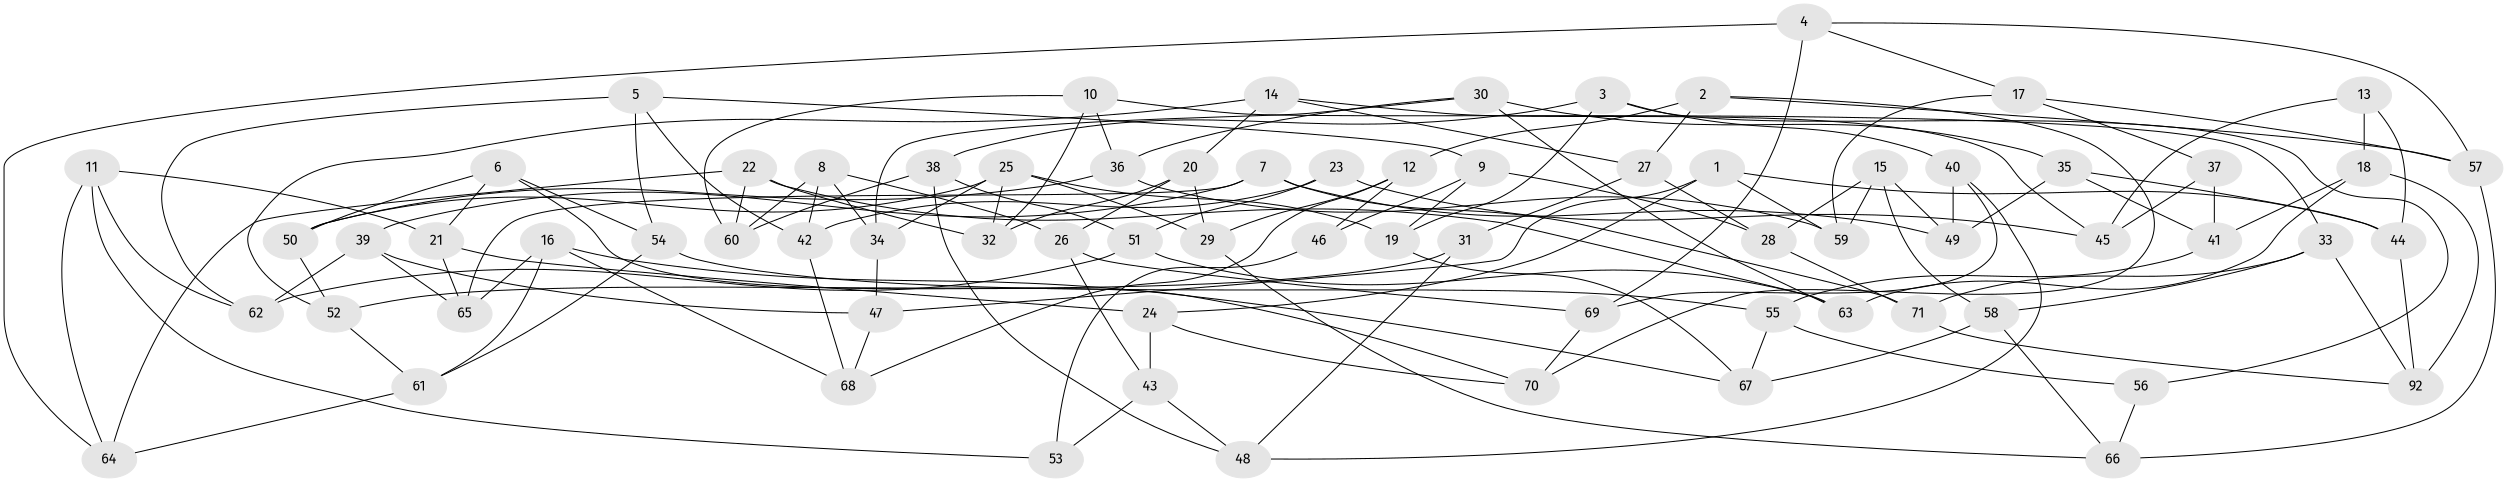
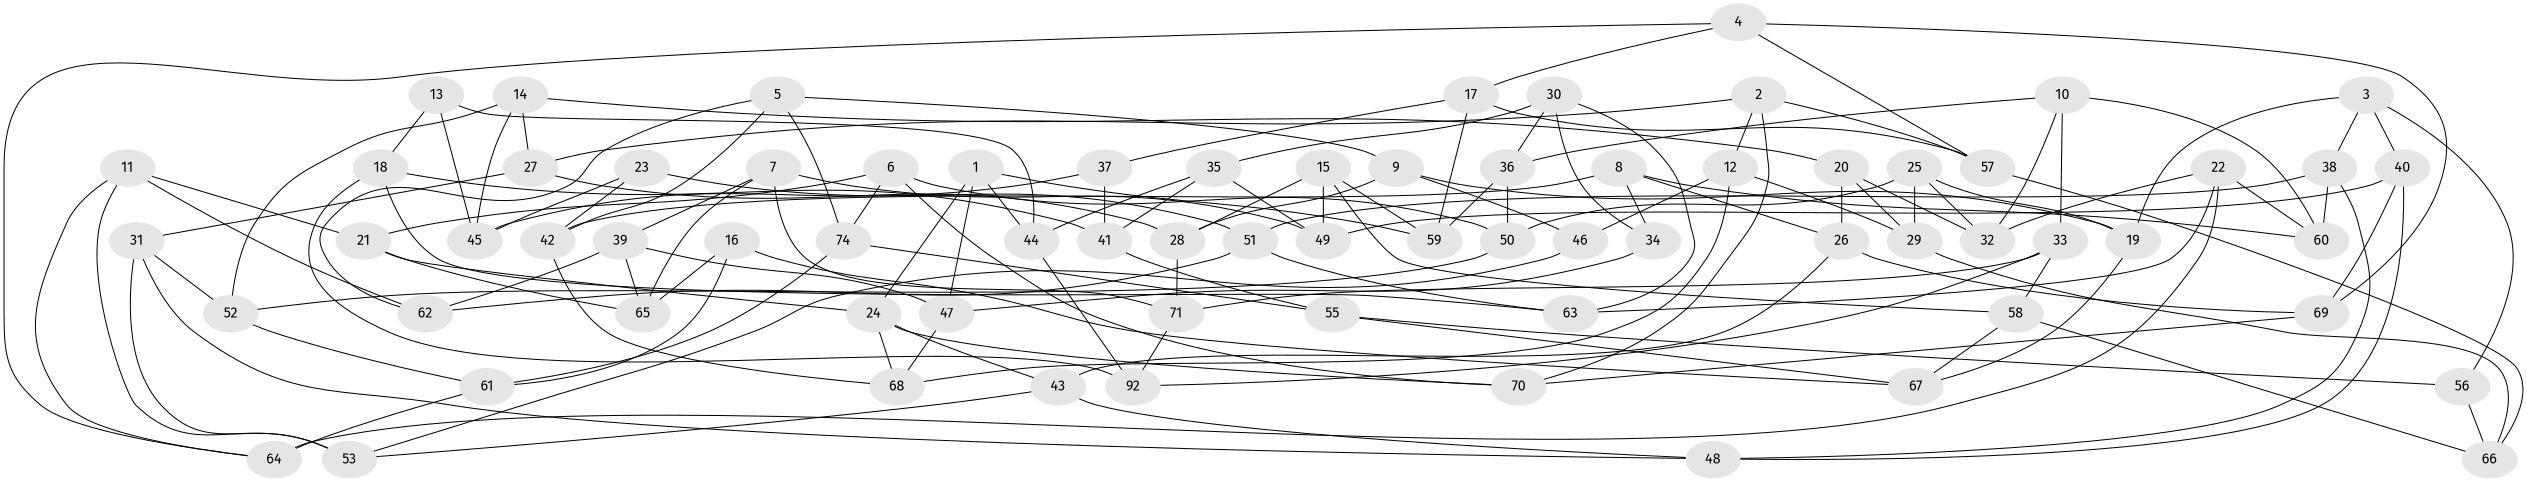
(942, 204) -> none
(659, 241) -> (843, 241)
(698, 314) -> (885, 350)
none -> (170, 413)
